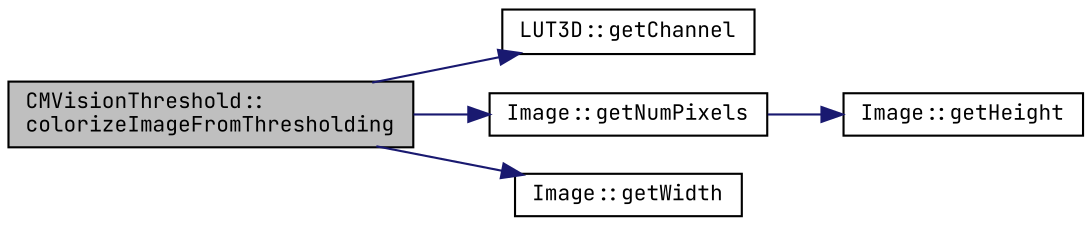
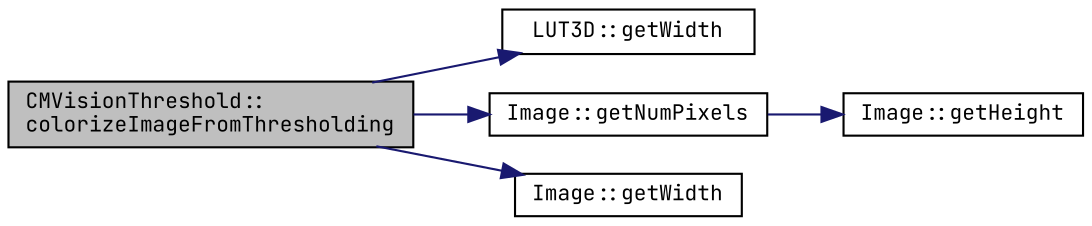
(628, 32) -> (628, 32)
